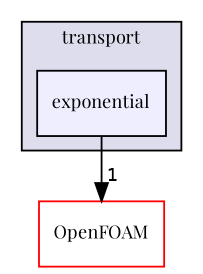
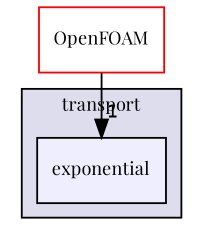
(102, 162) -> (102, 100)
